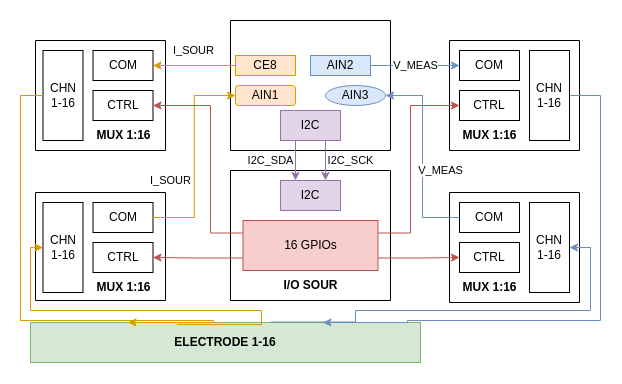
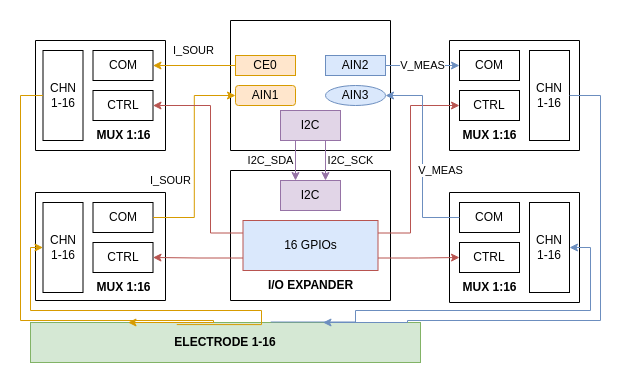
(266, 66) -> (266, 66)
(341, 66) -> (356, 66)
(311, 246) -> (311, 246)
(311, 286) -> (311, 286)
